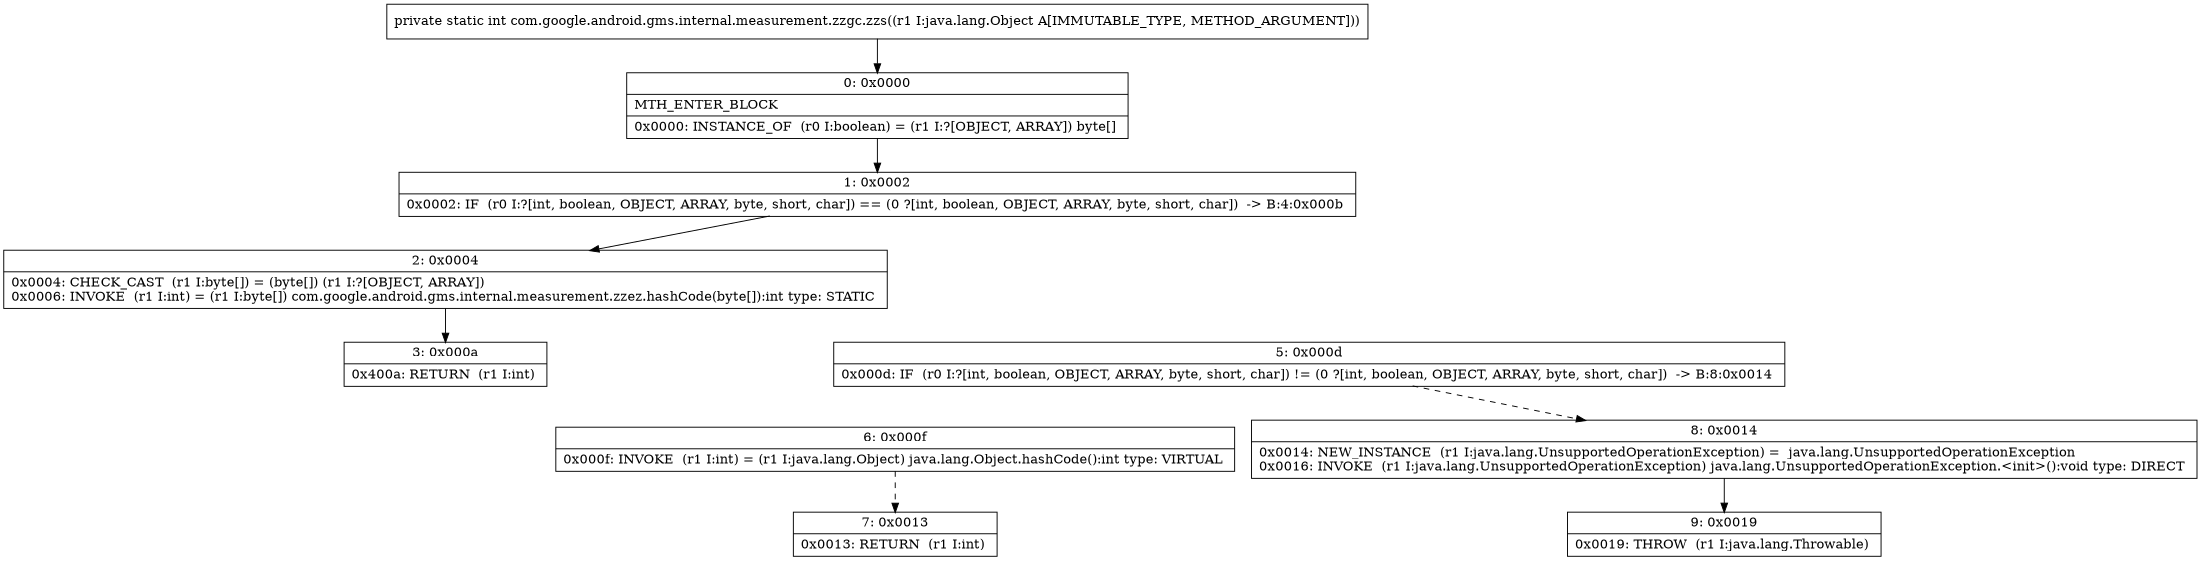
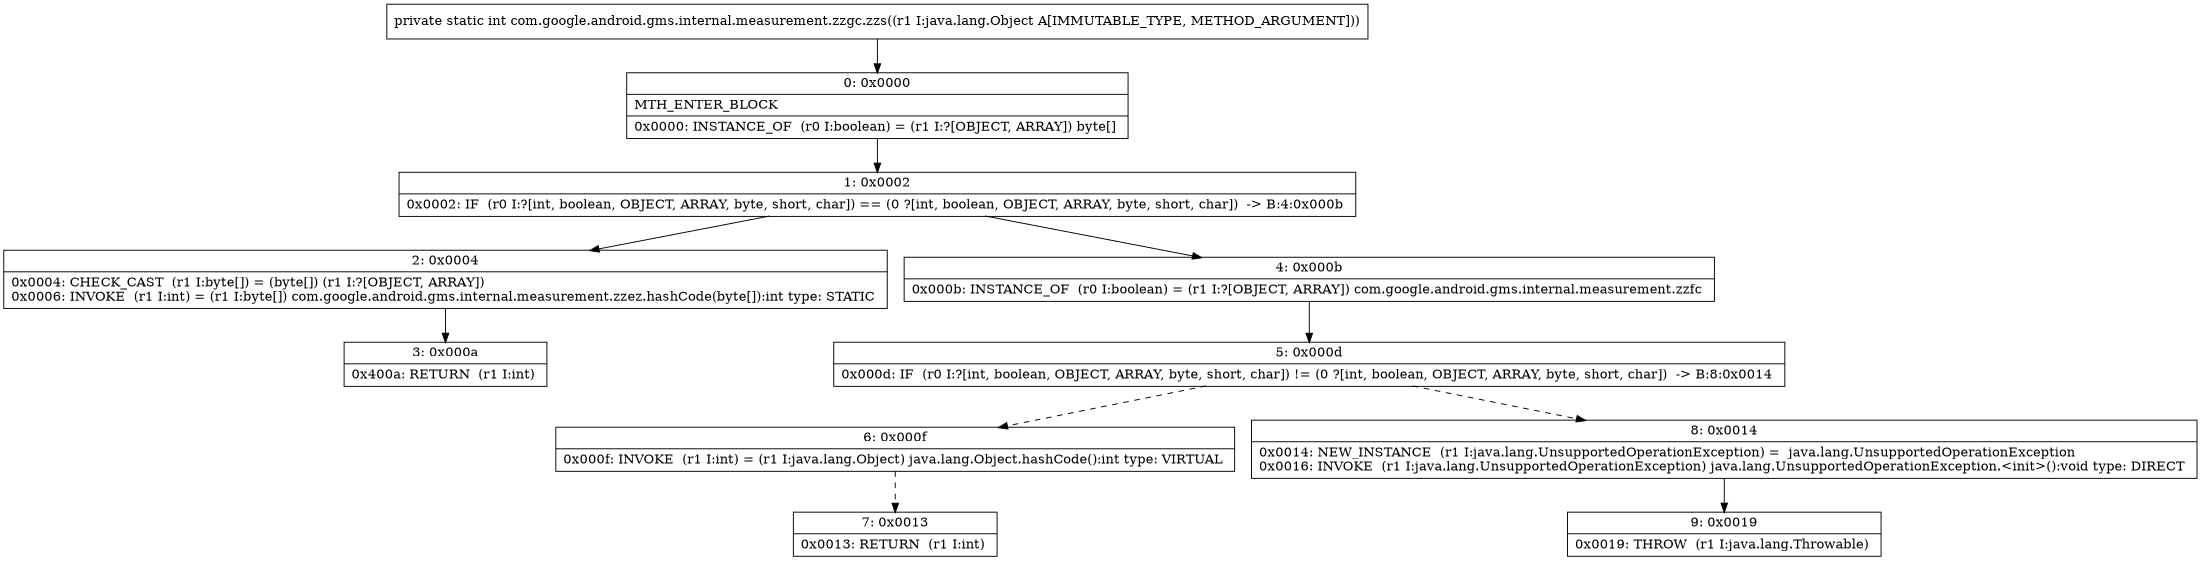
none -> (1309, 279)
none -> (1107, 406)
